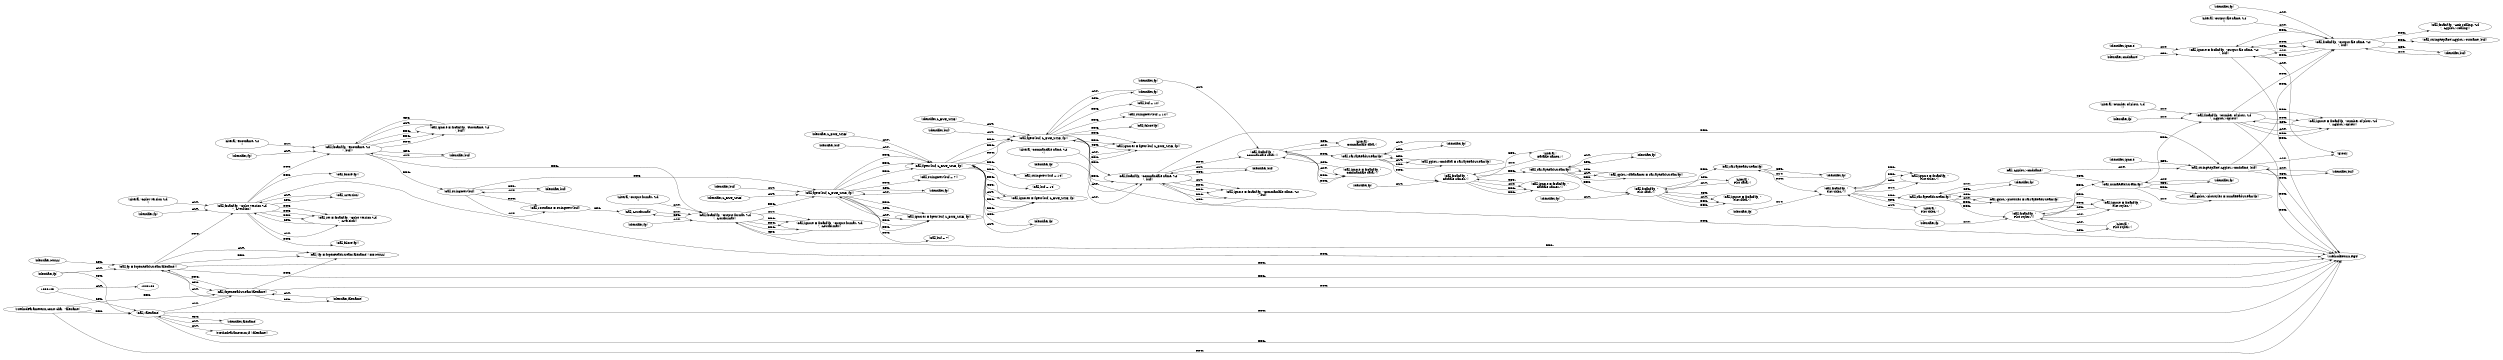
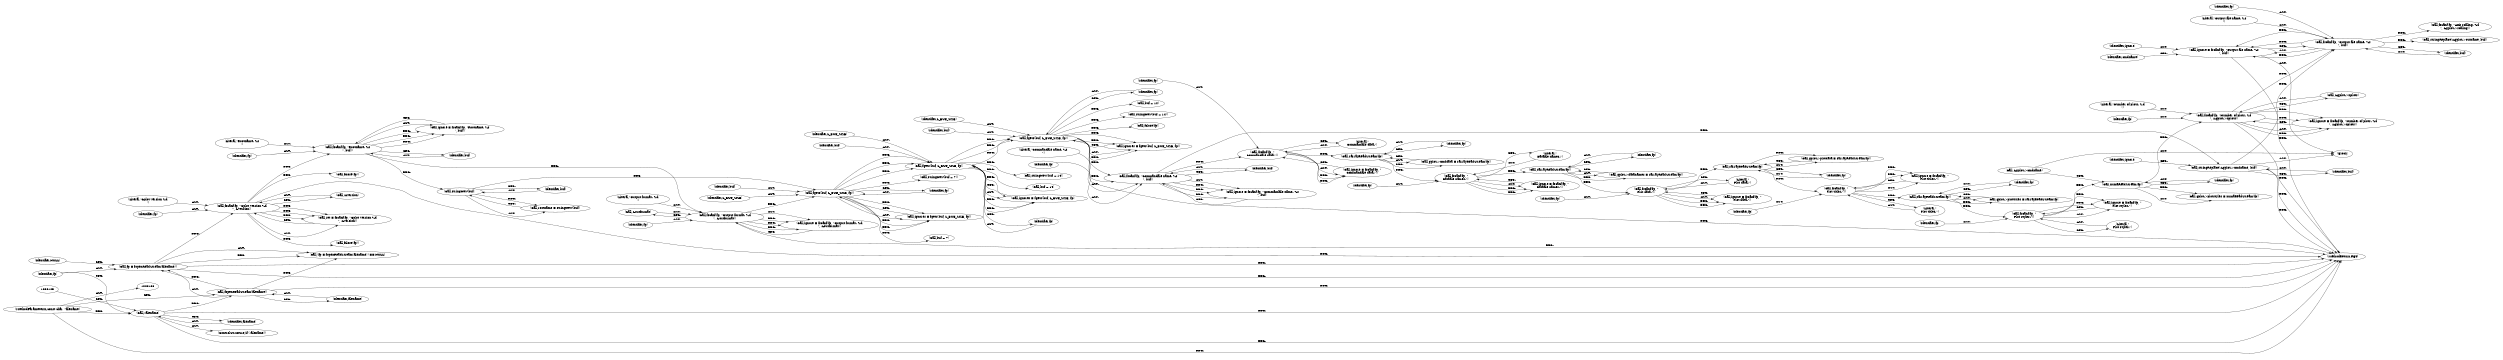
none -> (2343, 95)
none -> (1836, 159)
(2114, 169) -> (2182, 153)
(602, 211) -> (496, 203)
(182, 278) -> none
(97, 288) -> (98, 296)
(148, 295) -> (148, 295)
(196, 304) -> (196, 304)
(242, 333) -> (242, 333)
